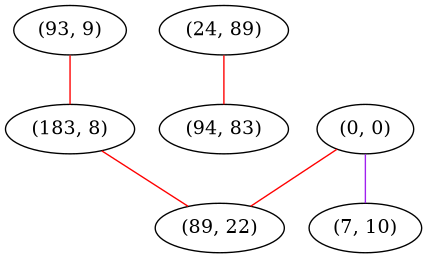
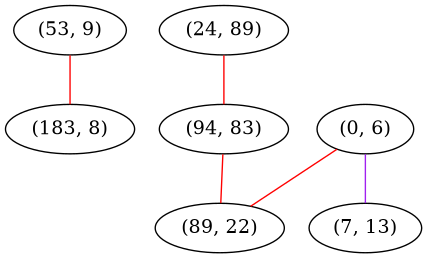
(70, 30) -> (70, 30)
(365, 129) -> (365, 129)
(145, 179) -> (222, 179)
(365, 228) -> (365, 228)
